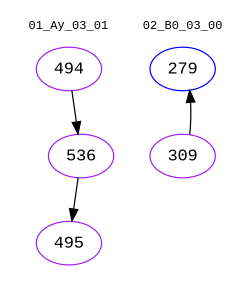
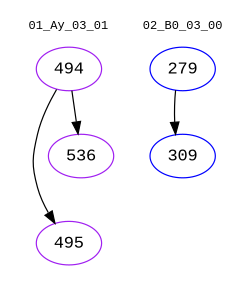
(191, 118) -> (175, 106)
(183, 156) -> (183, 156)
(76, 193) -> (34, 150)
